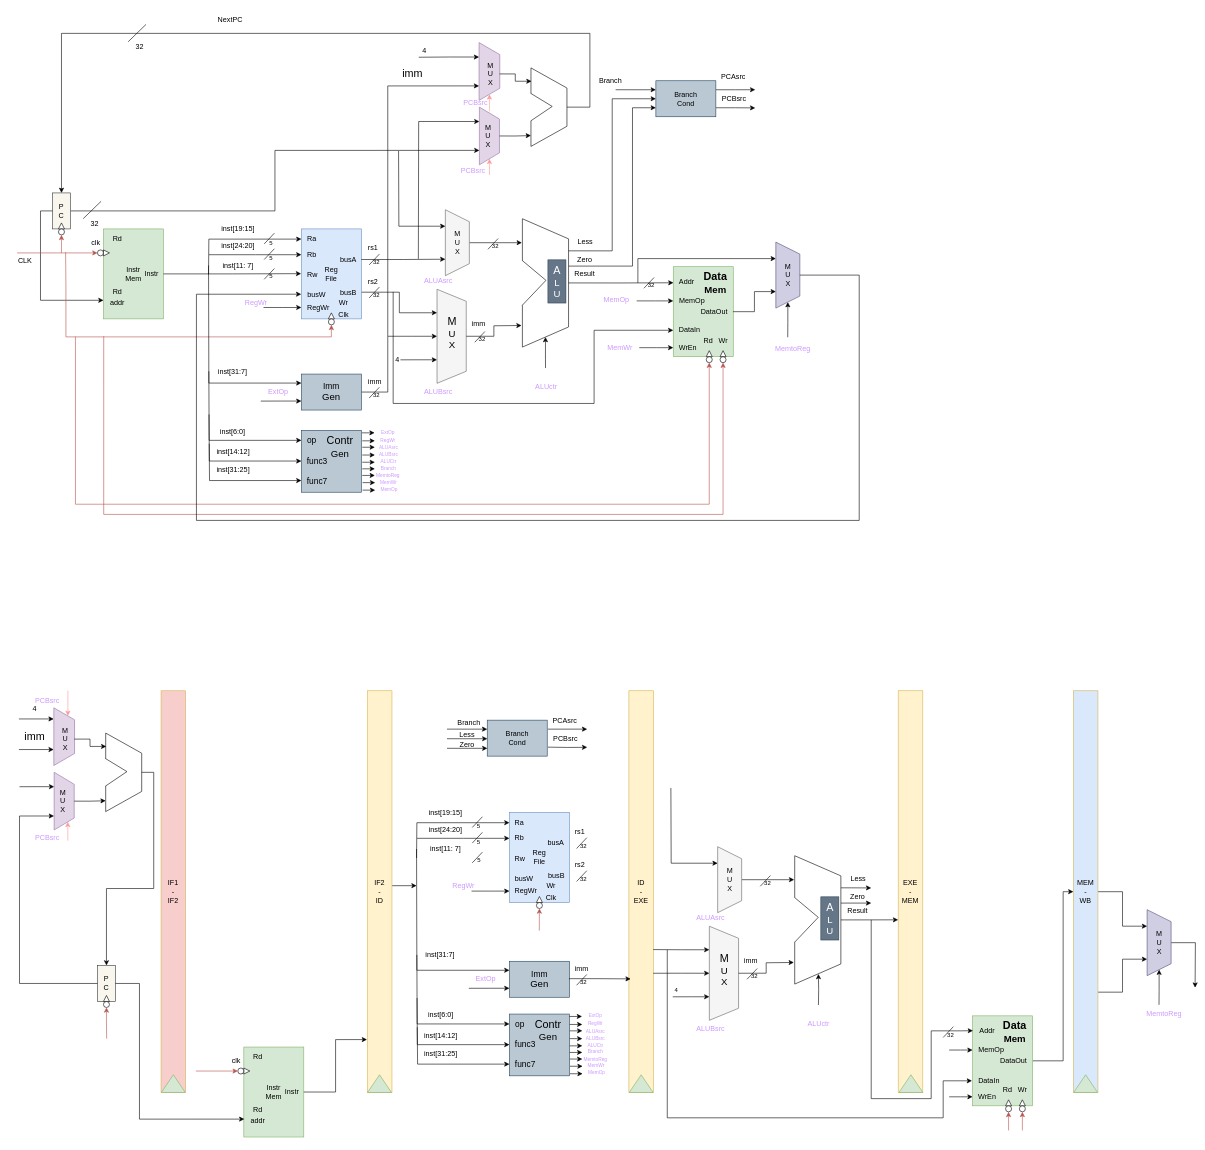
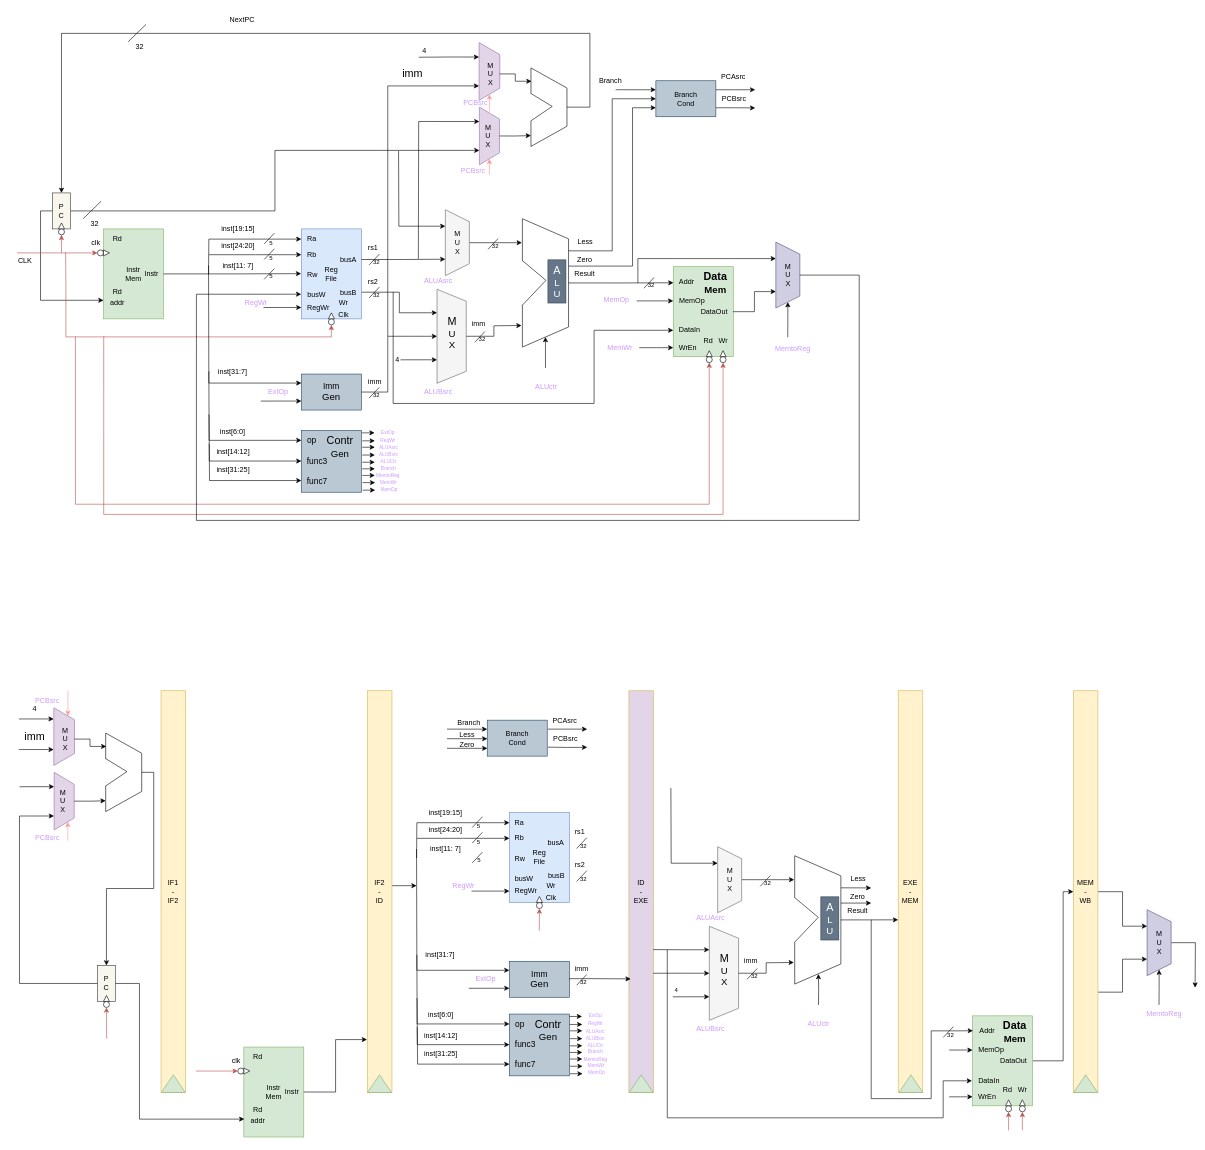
(230, 20) -> (242, 20)
(173, 892) -> (173, 892)
(641, 892) -> (641, 892)
(1086, 892) -> (1086, 892)
